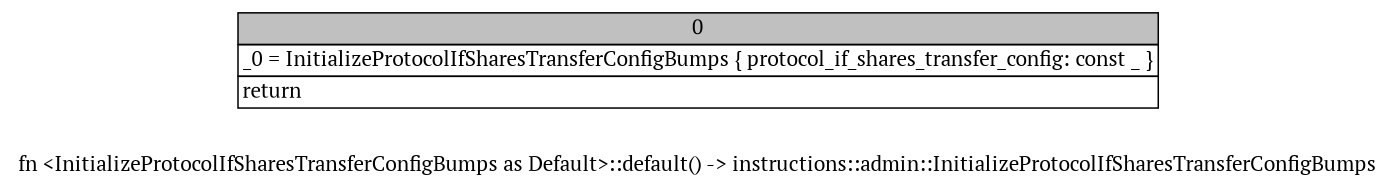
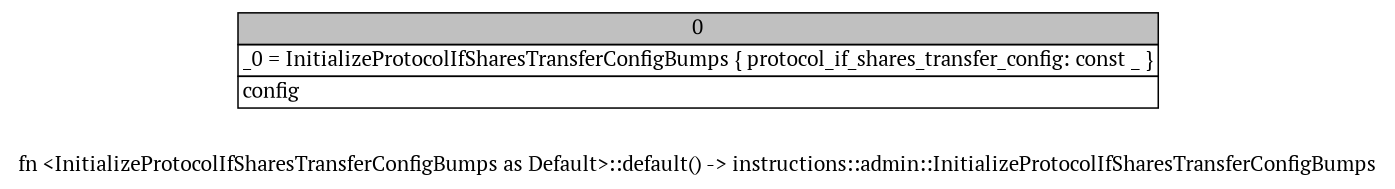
(273, 91) -> (271, 91)
